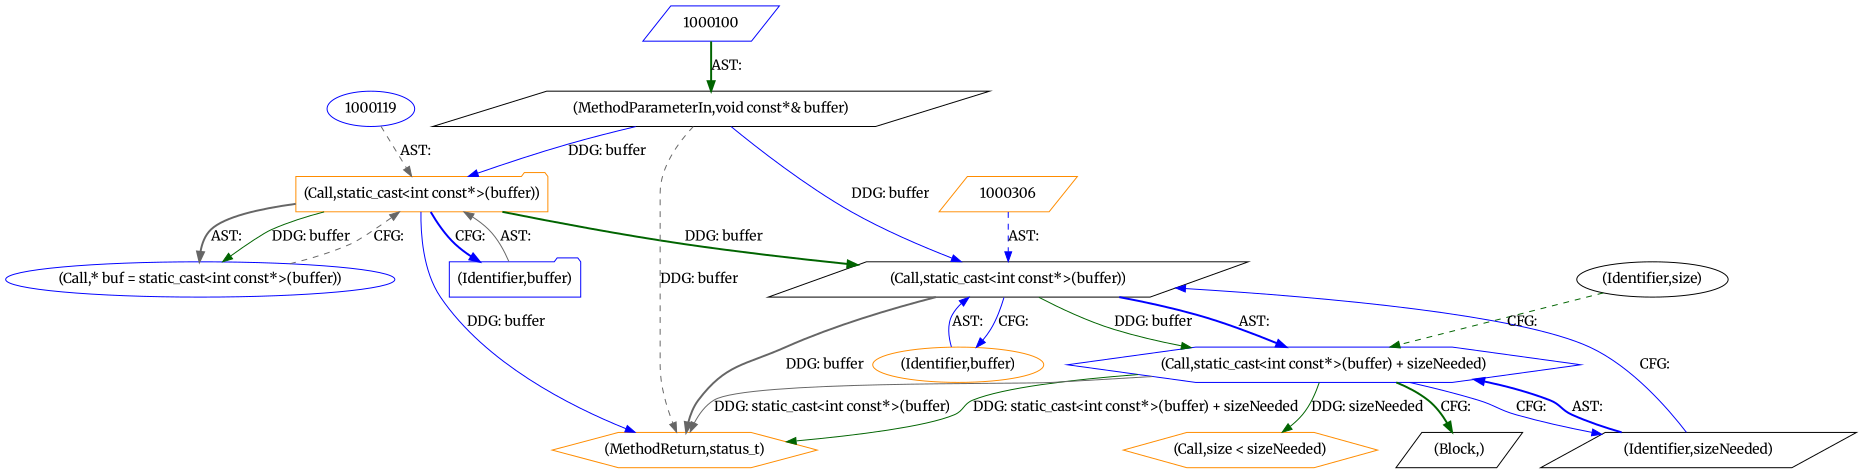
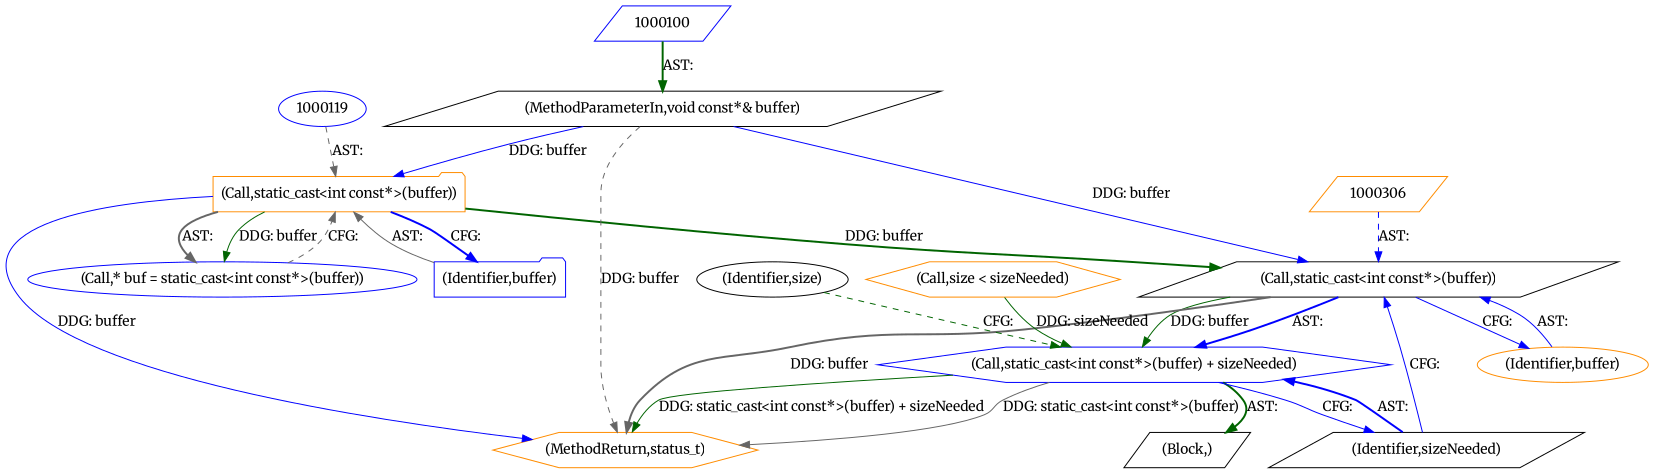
(1308, 407) -> (1027, 322)
(1457, 407) -> (1264, 407)
